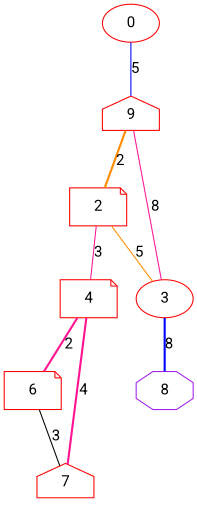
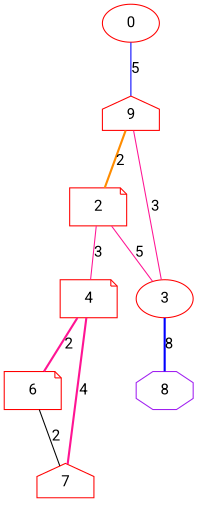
(155, 207) -> (155, 207)
(132, 254) -> (132, 254)
(56, 436) -> (56, 436)
